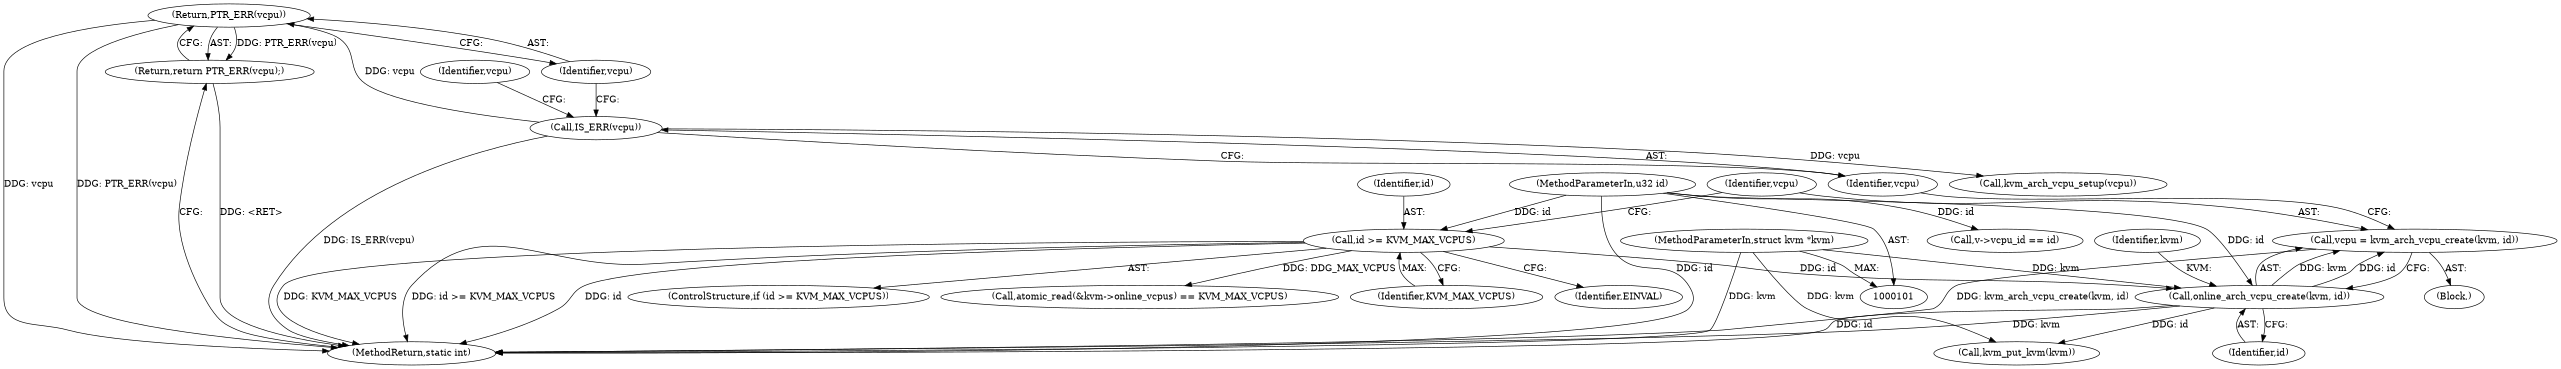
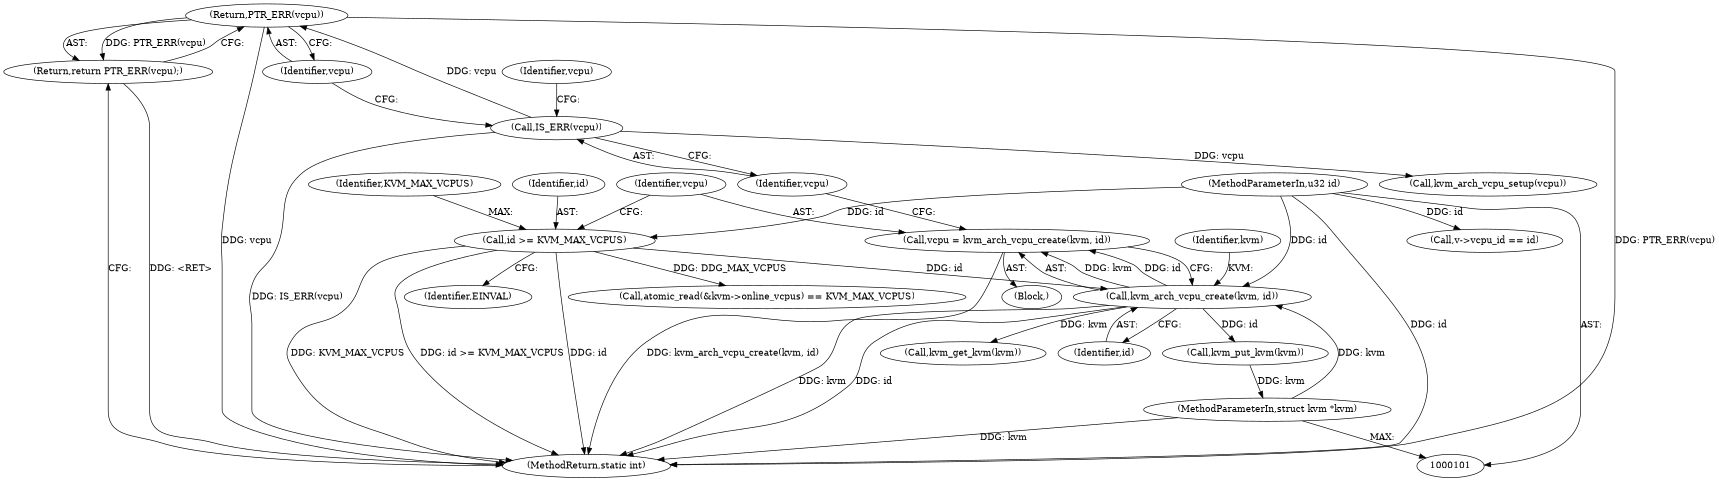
(1433, 264) -> none
(779, 297) -> none
(2259, 297) -> (1192, 297)
(1821, 314) -> (1255, 378)
none -> (963, 353)
